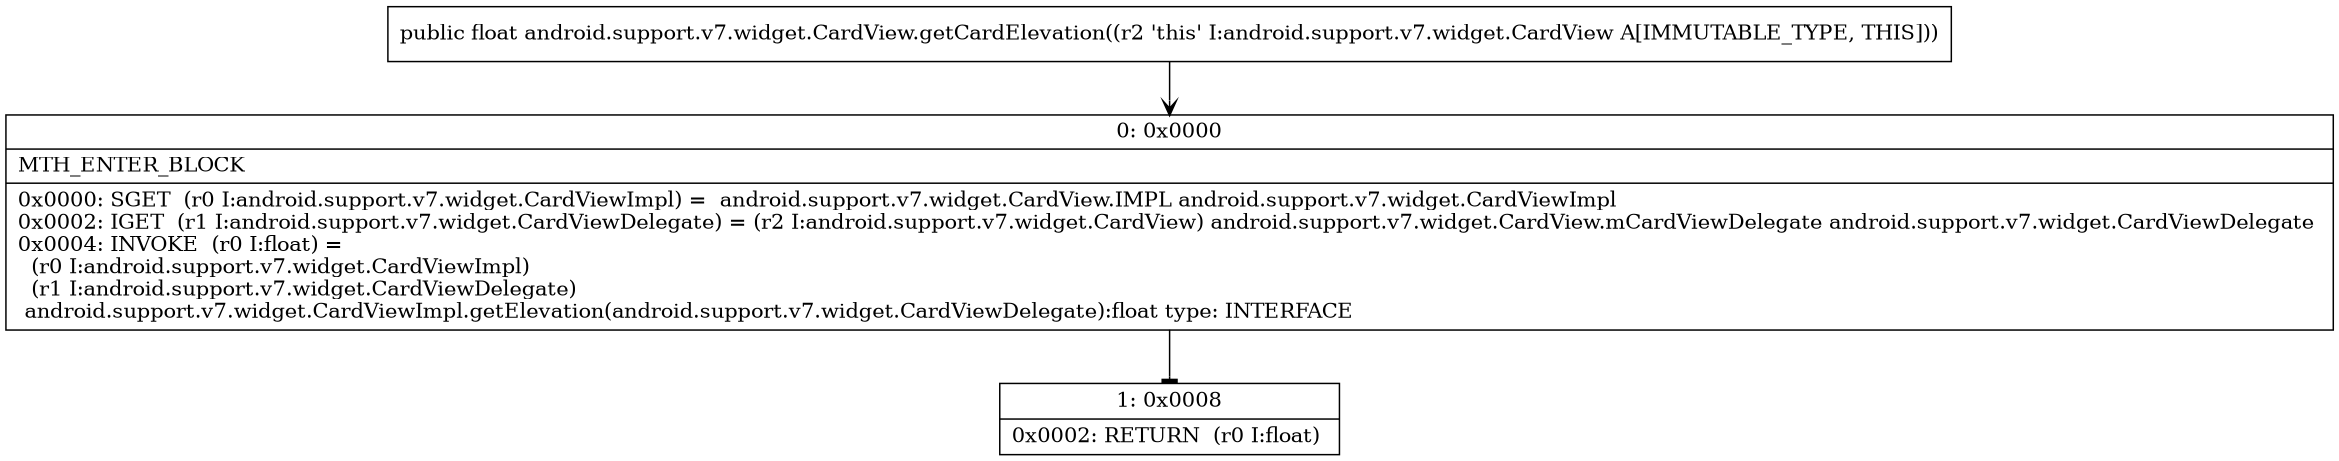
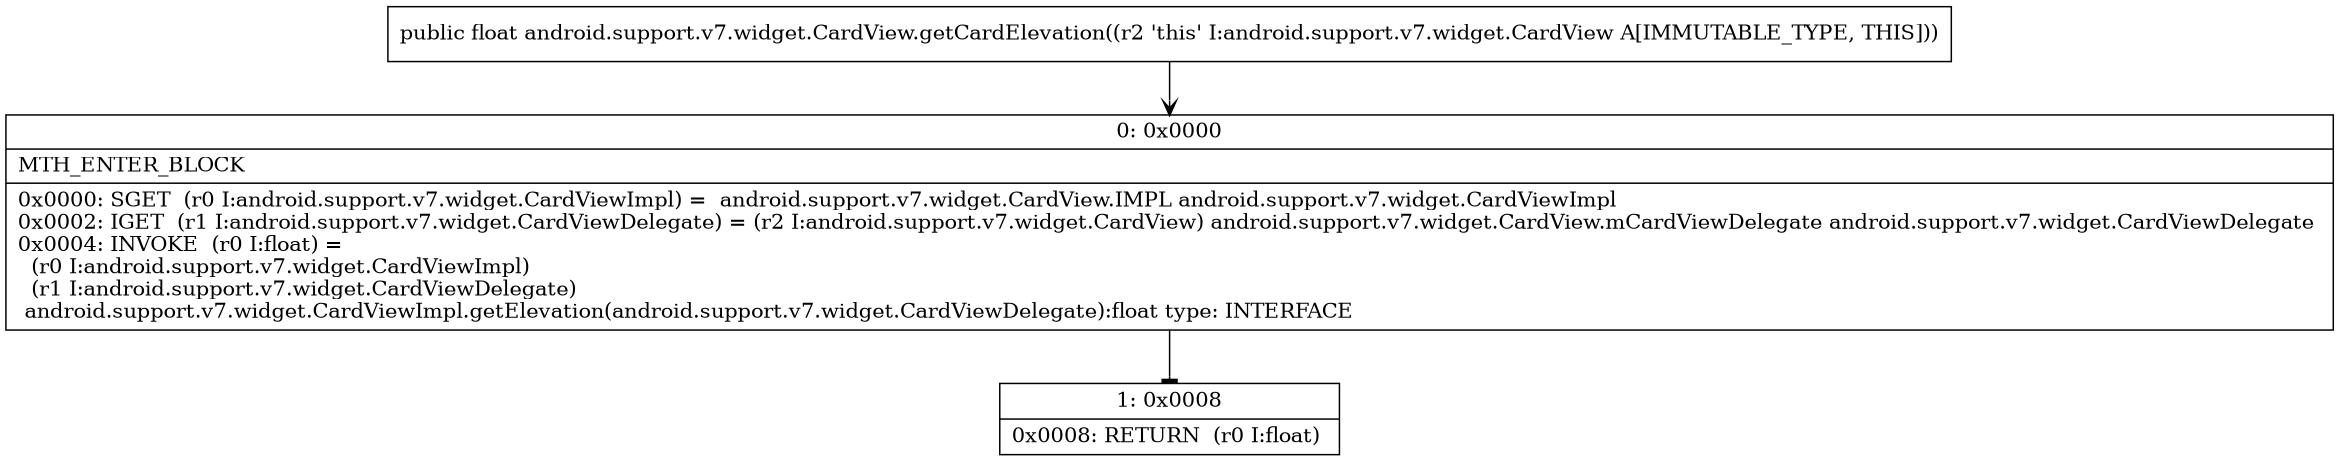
(1170, 436) -> (1170, 436)
